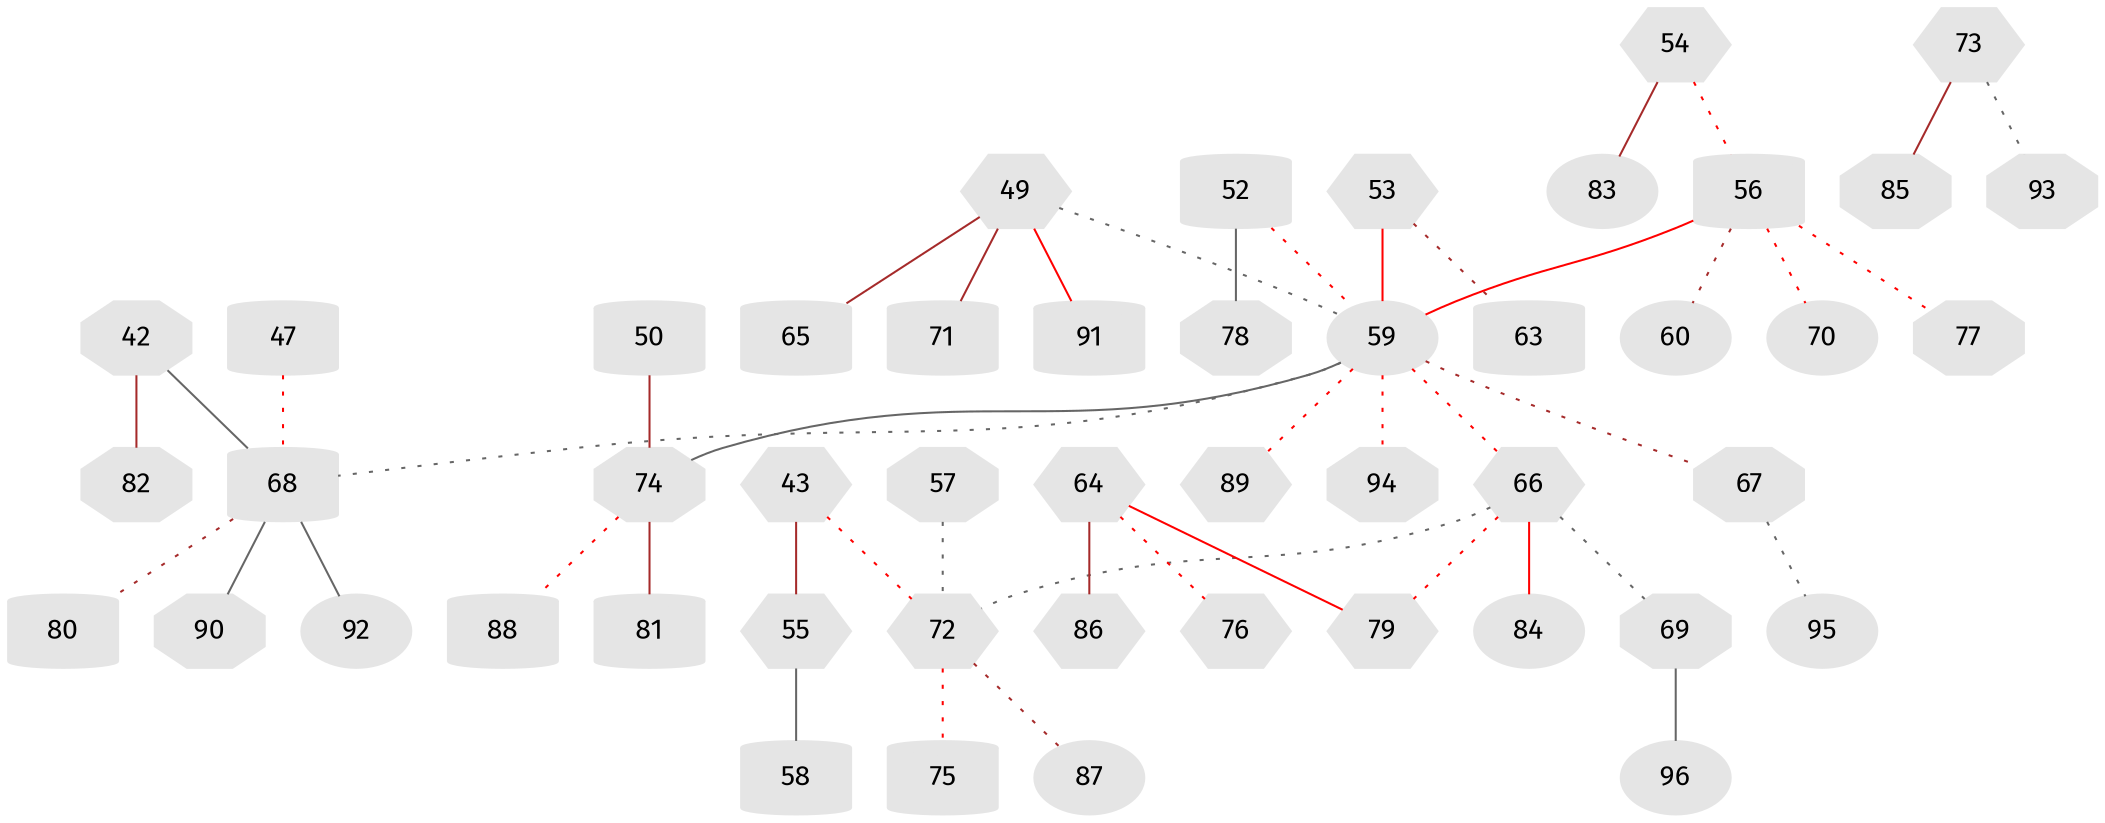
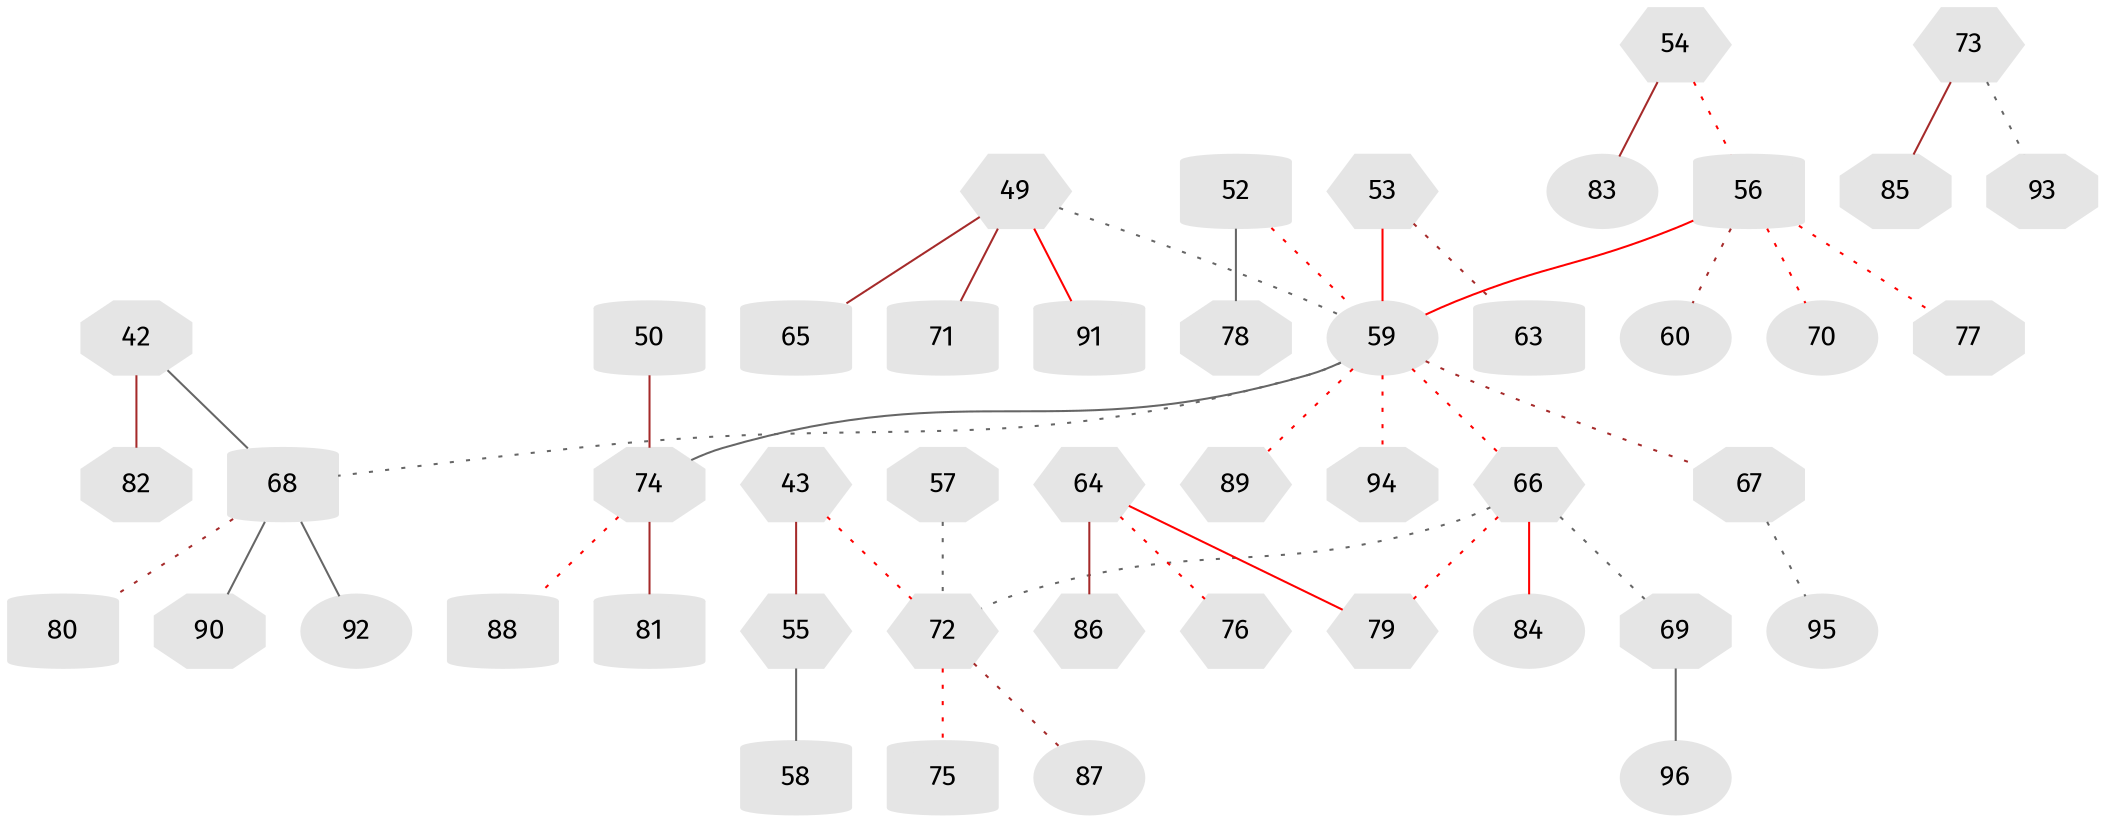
(283, 338) -> none
